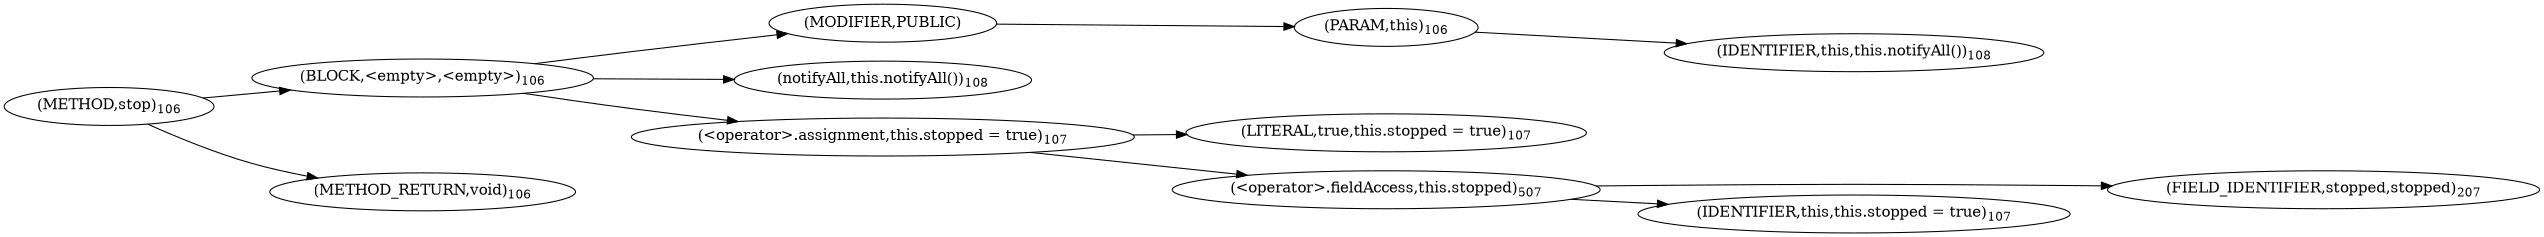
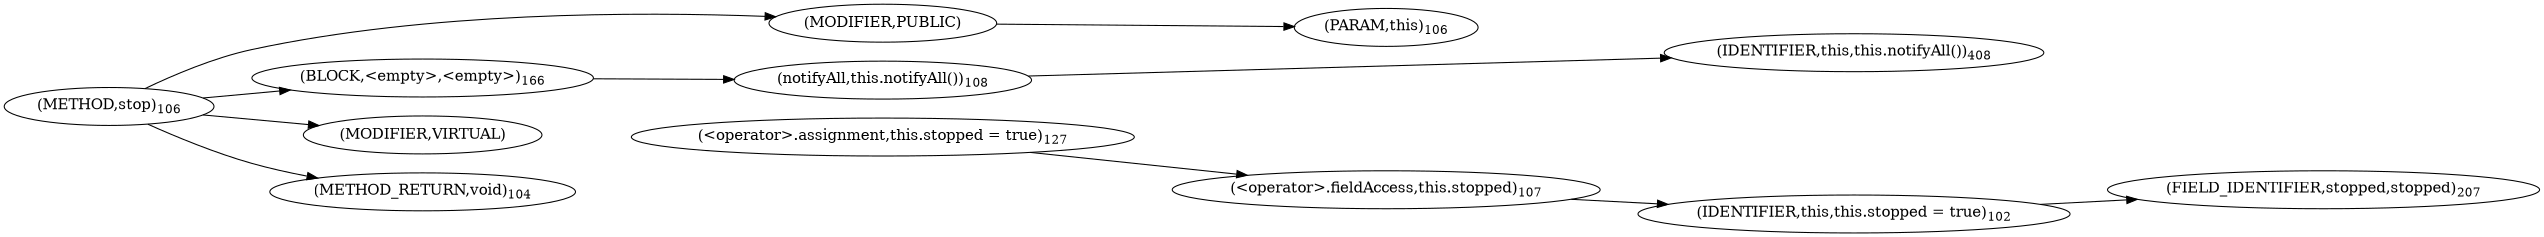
(1576, 38) -> (1344, 67)
(656, 49) -> (451, 22)
(1979, 51) -> (1979, 51)
(533, 76) -> (533, 76)
(625, 108) -> none
(1386, 133) -> none
none -> (423, 135)
(1056, 135) -> (1056, 135)
(1849, 184) -> (2084, 202)
(1530, 188) -> (1530, 188)
(520, 190) -> (520, 190)
(2000, 212) -> (2000, 212)
